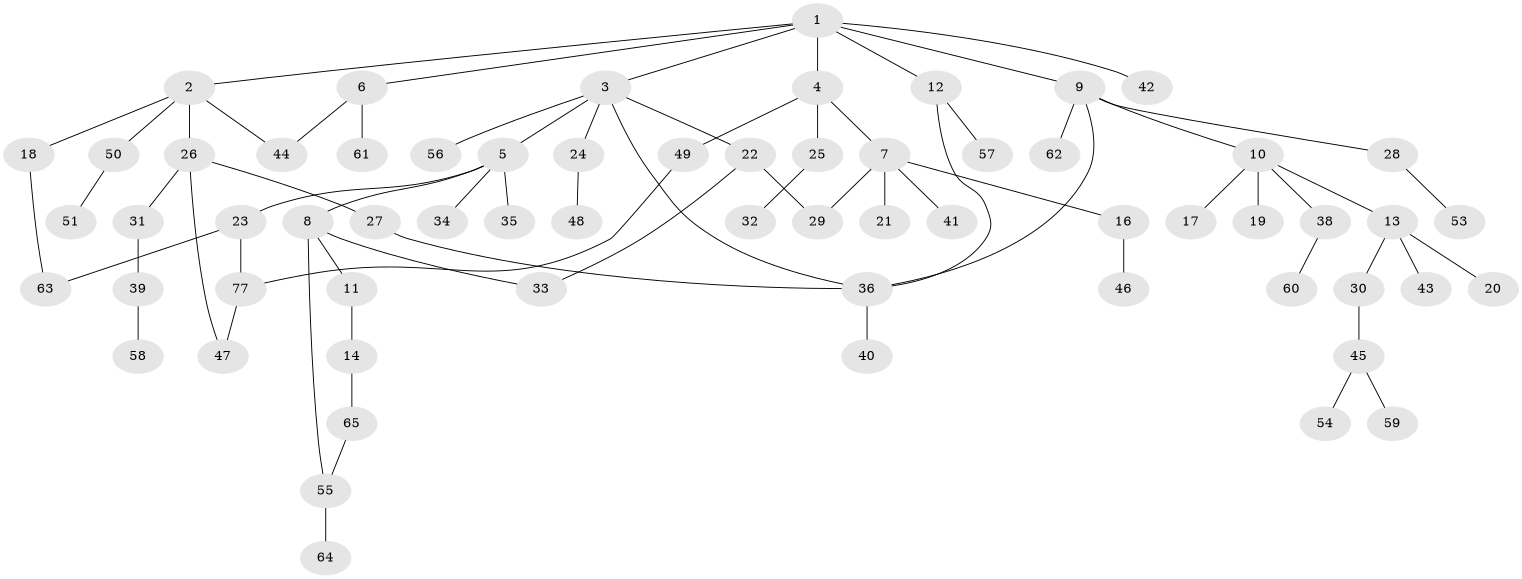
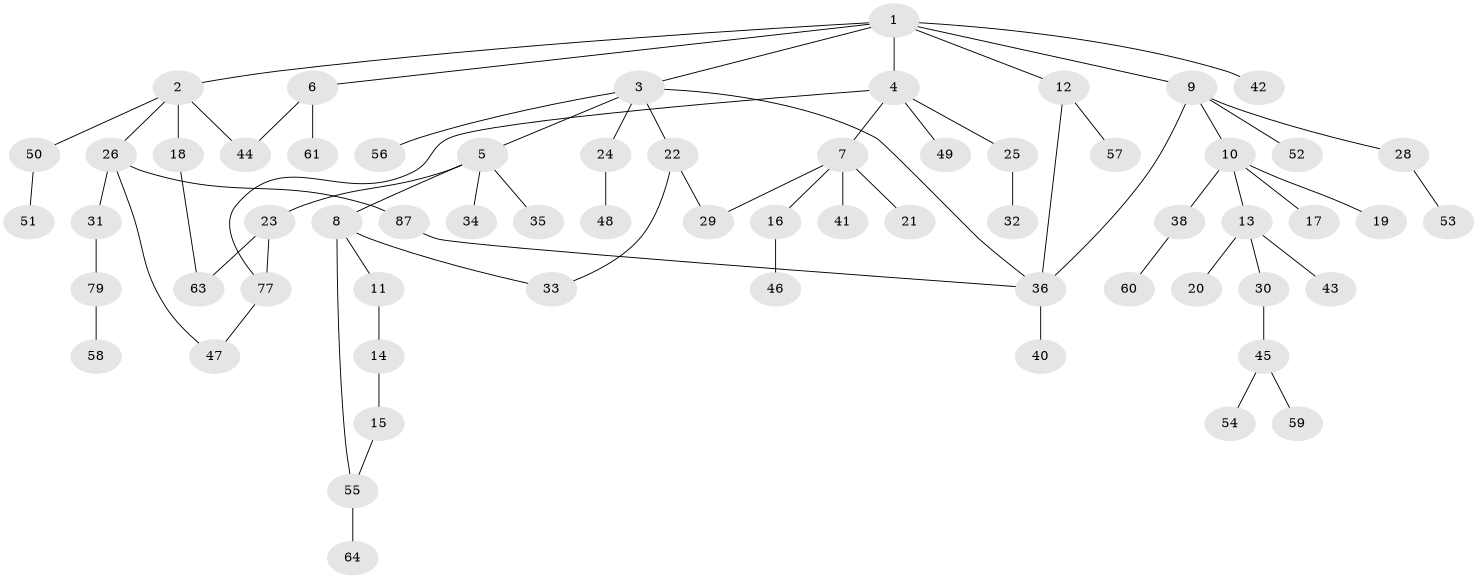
(1055, 155) -> (1297, 155)
(375, 222) -> (404, 222)
(486, 271) -> (502, 127)
(138, 289) -> (96, 289)
(352, 424) -> (379, 424)
